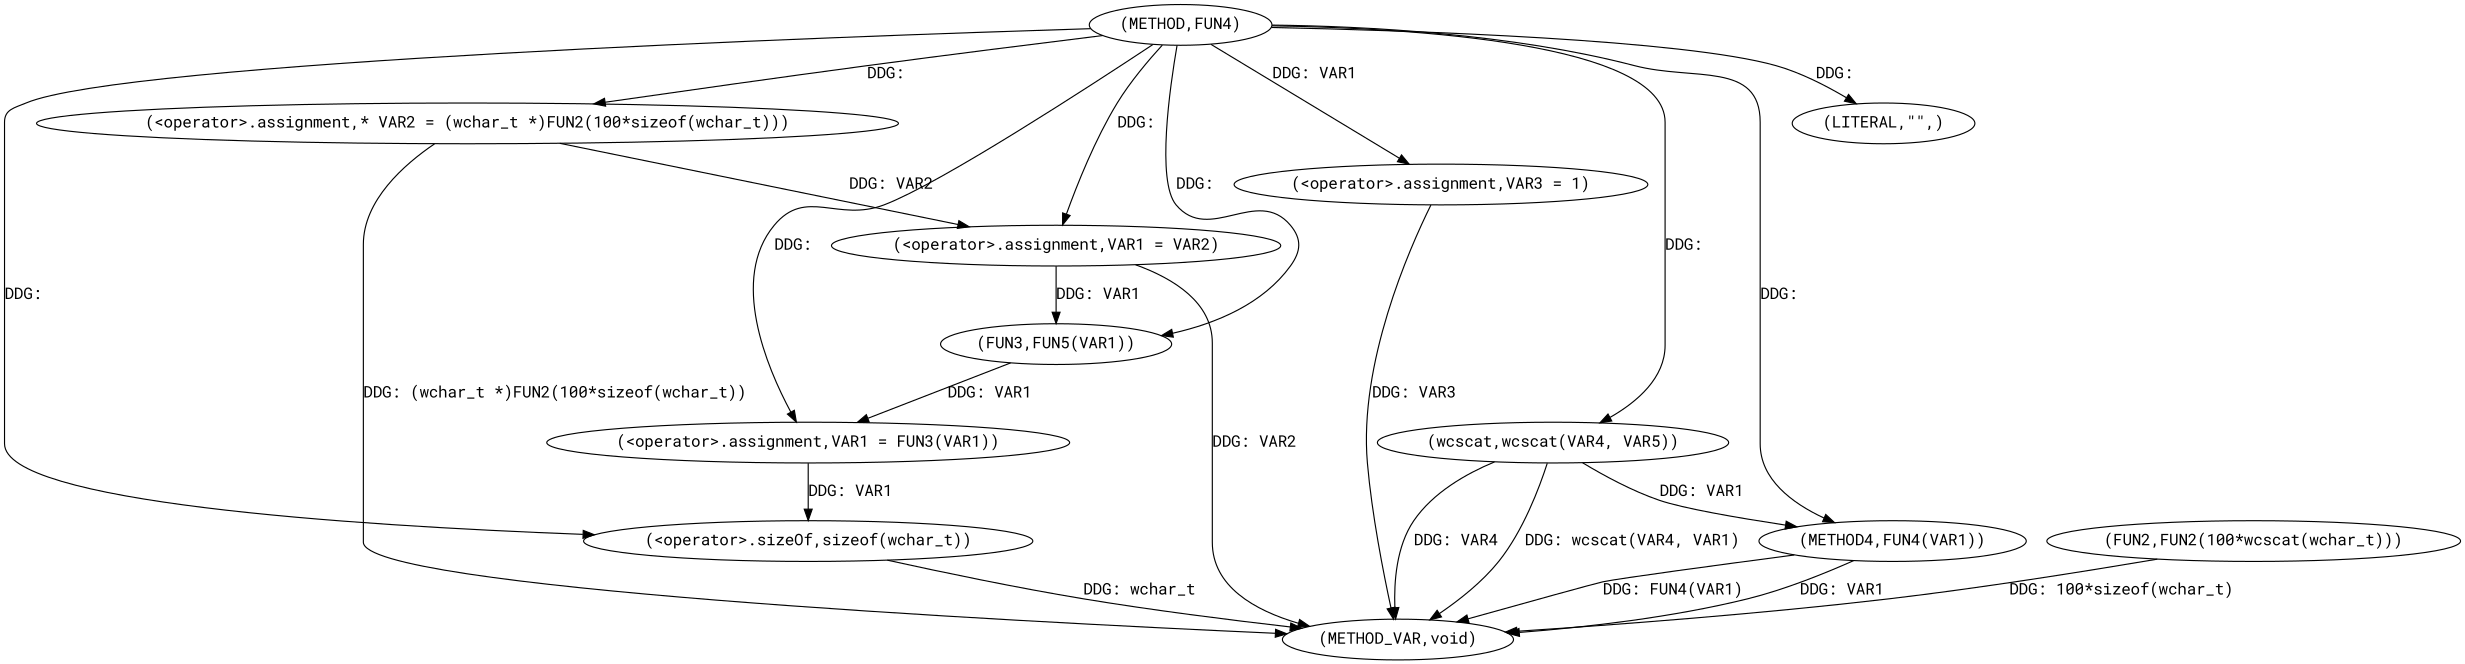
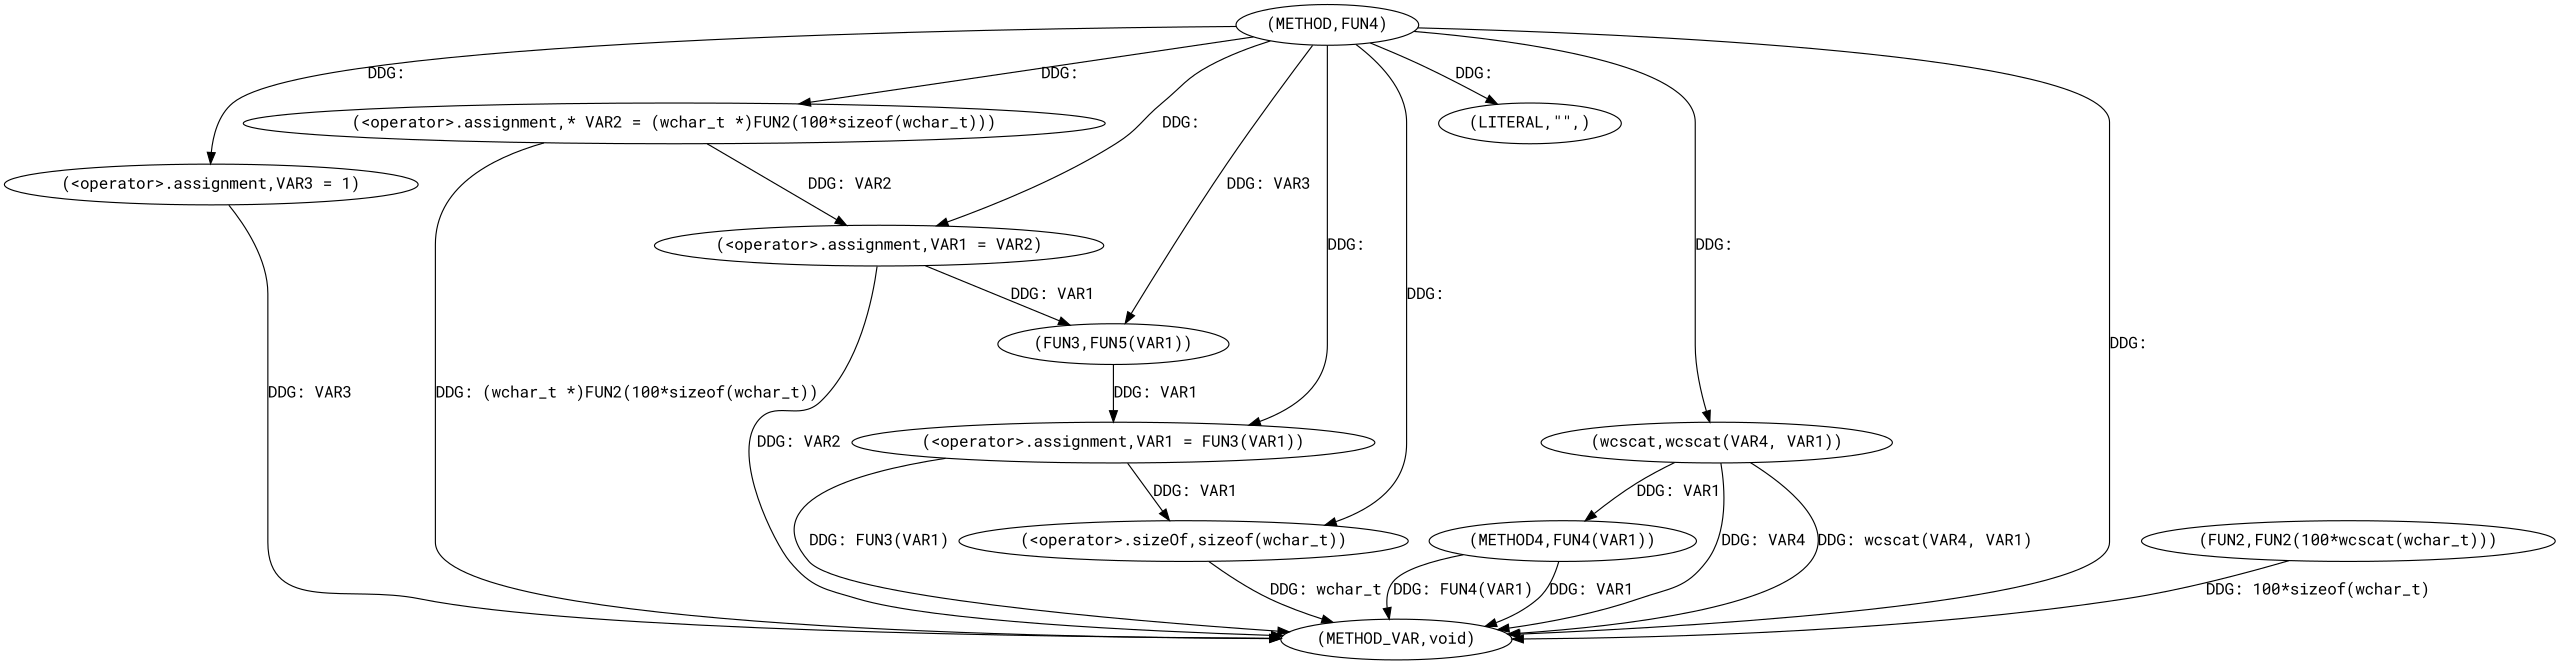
(1315, 74) -> (391, 74)
(1739, 83) -> (2109, 281)
(1200, 185) -> (1269, 185)
(1553, 443) -> (1717, 443)
none -> (935, 597)
